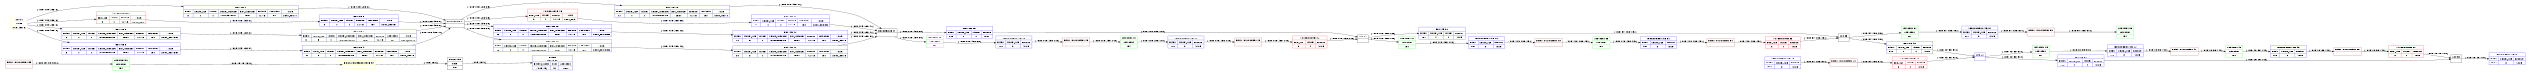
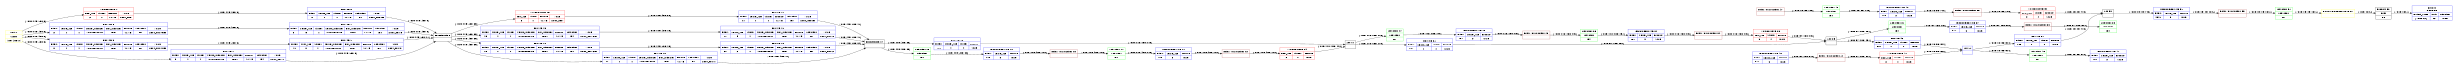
none -> (2203, 13)
(2156, 51) -> none
